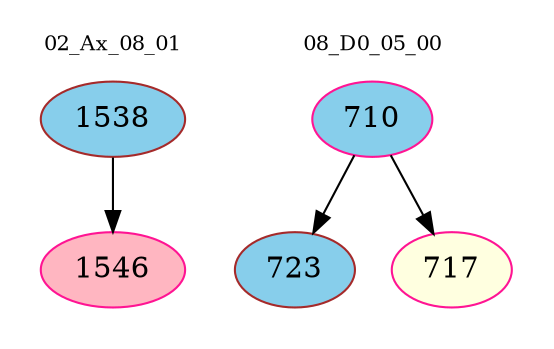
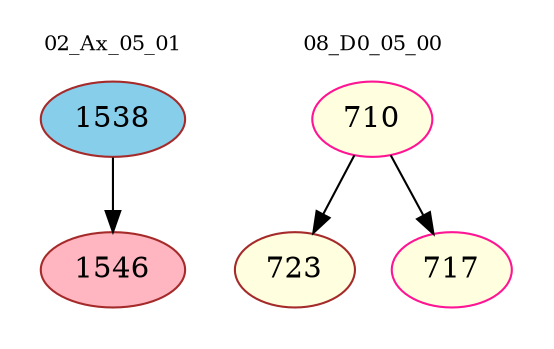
(113, 45) -> (113, 45)
(372, 119) -> (372, 119)
(113, 270) -> (113, 270)
(295, 270) -> (295, 270)
